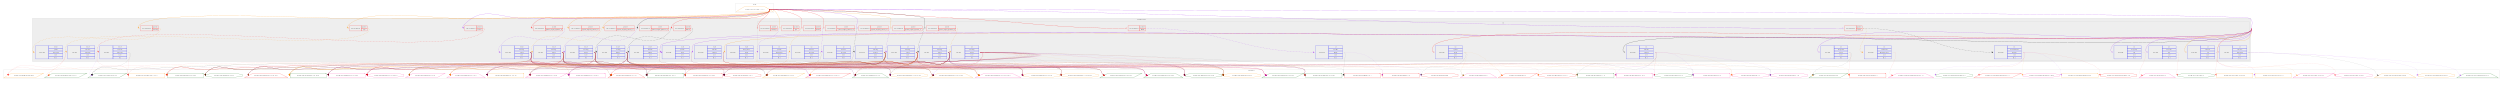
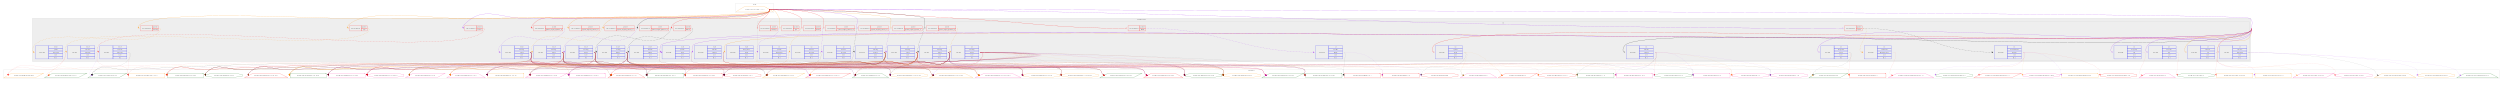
(1163, 75) -> (1163, 75)
